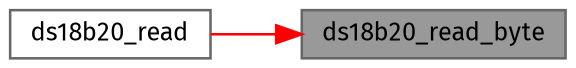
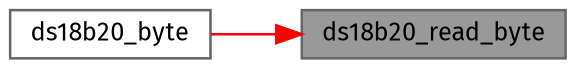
(110, 34) -> (110, 34)
